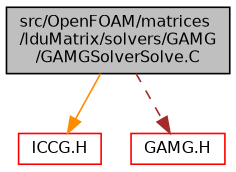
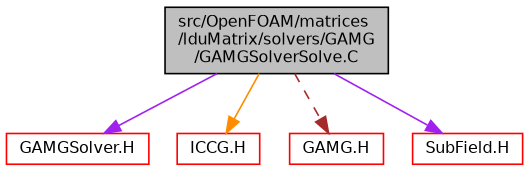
none -> (78, 149)
none -> (468, 149)
